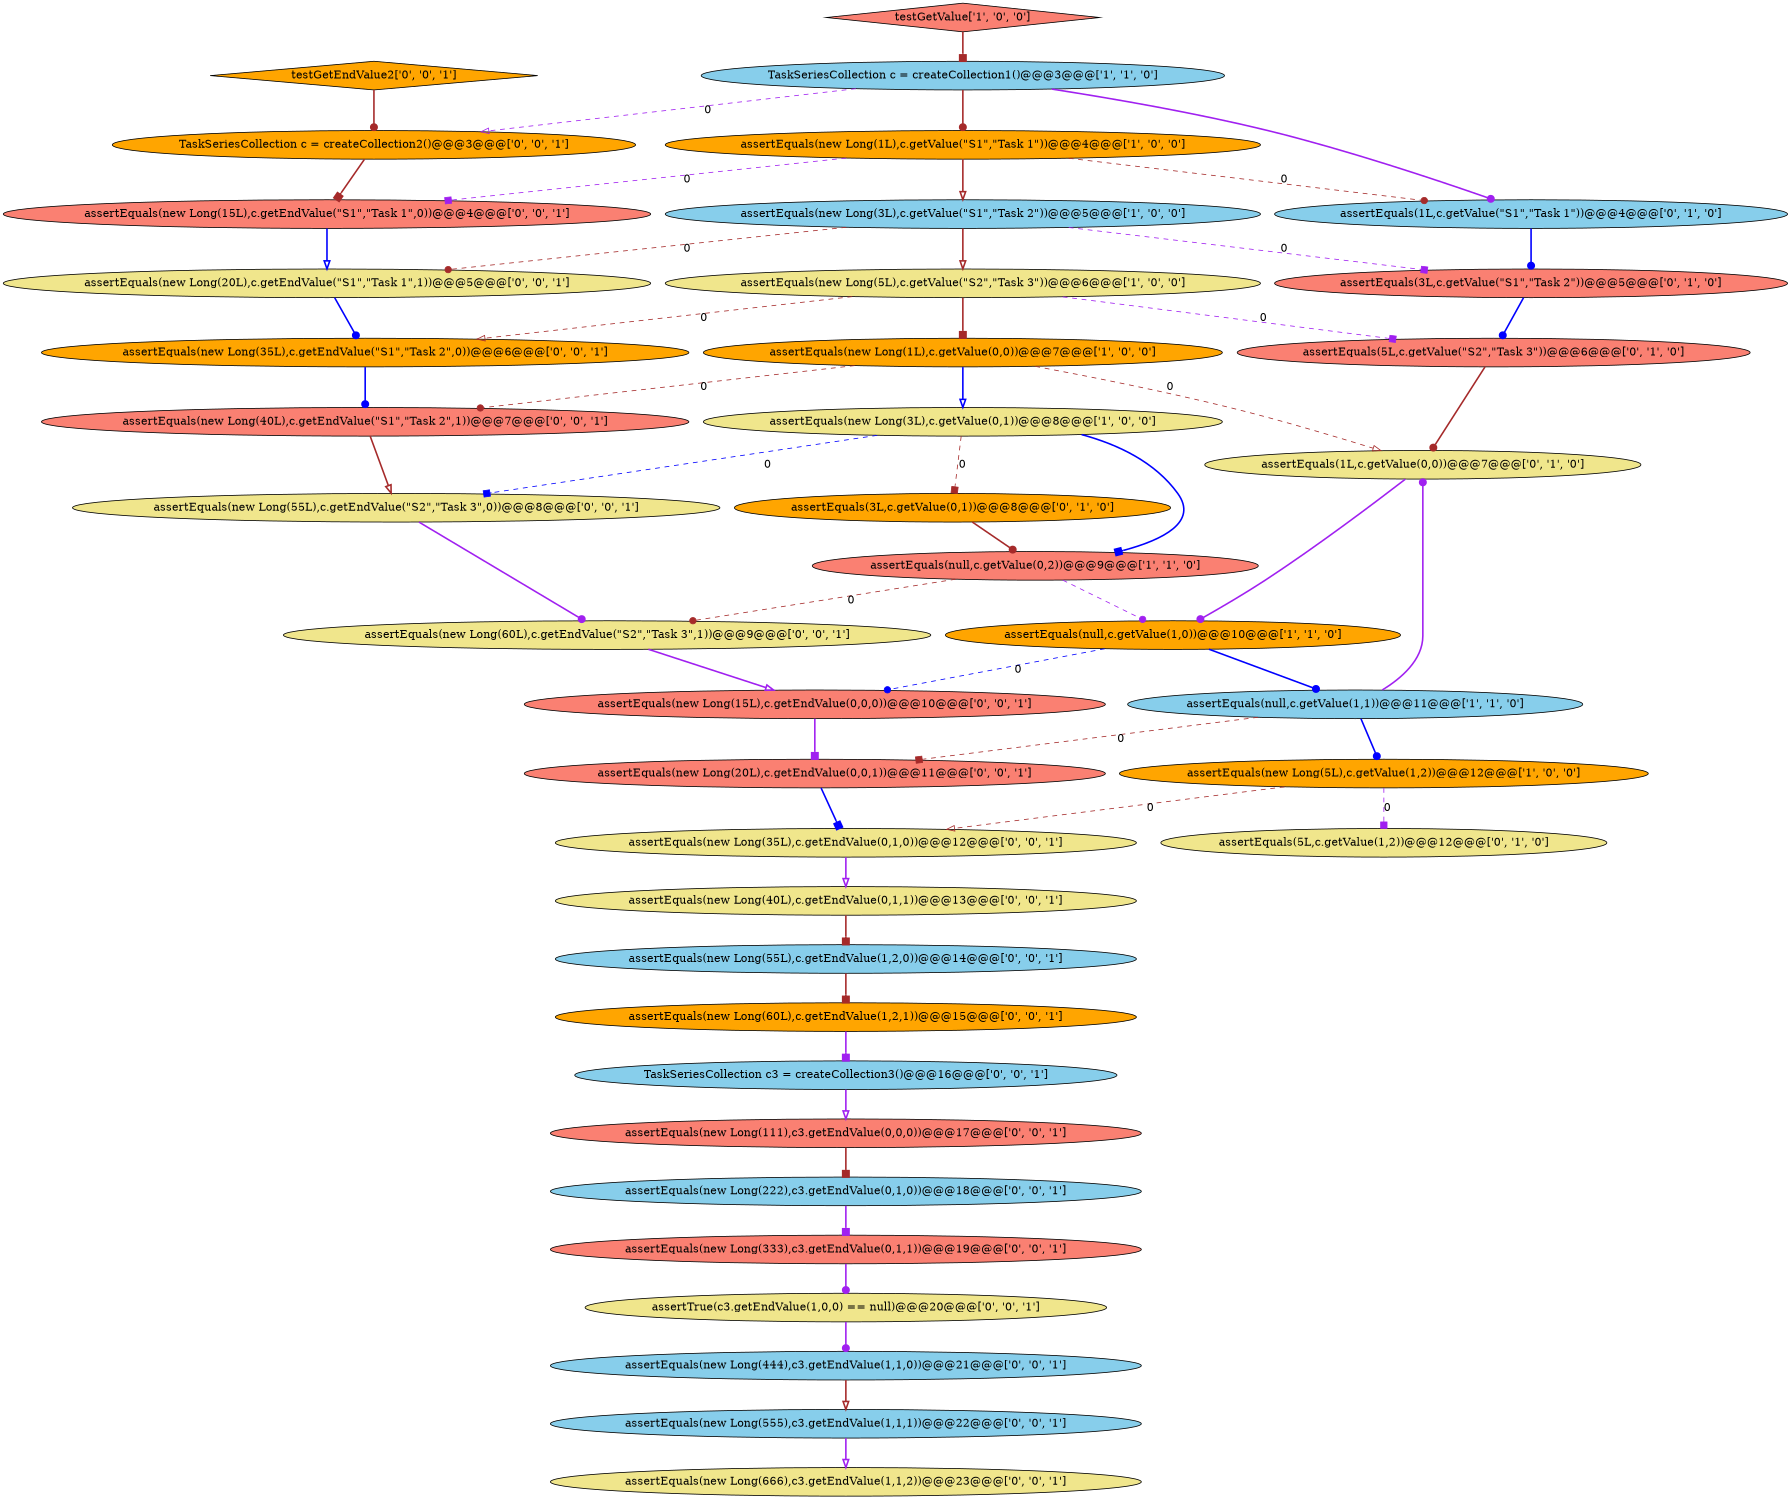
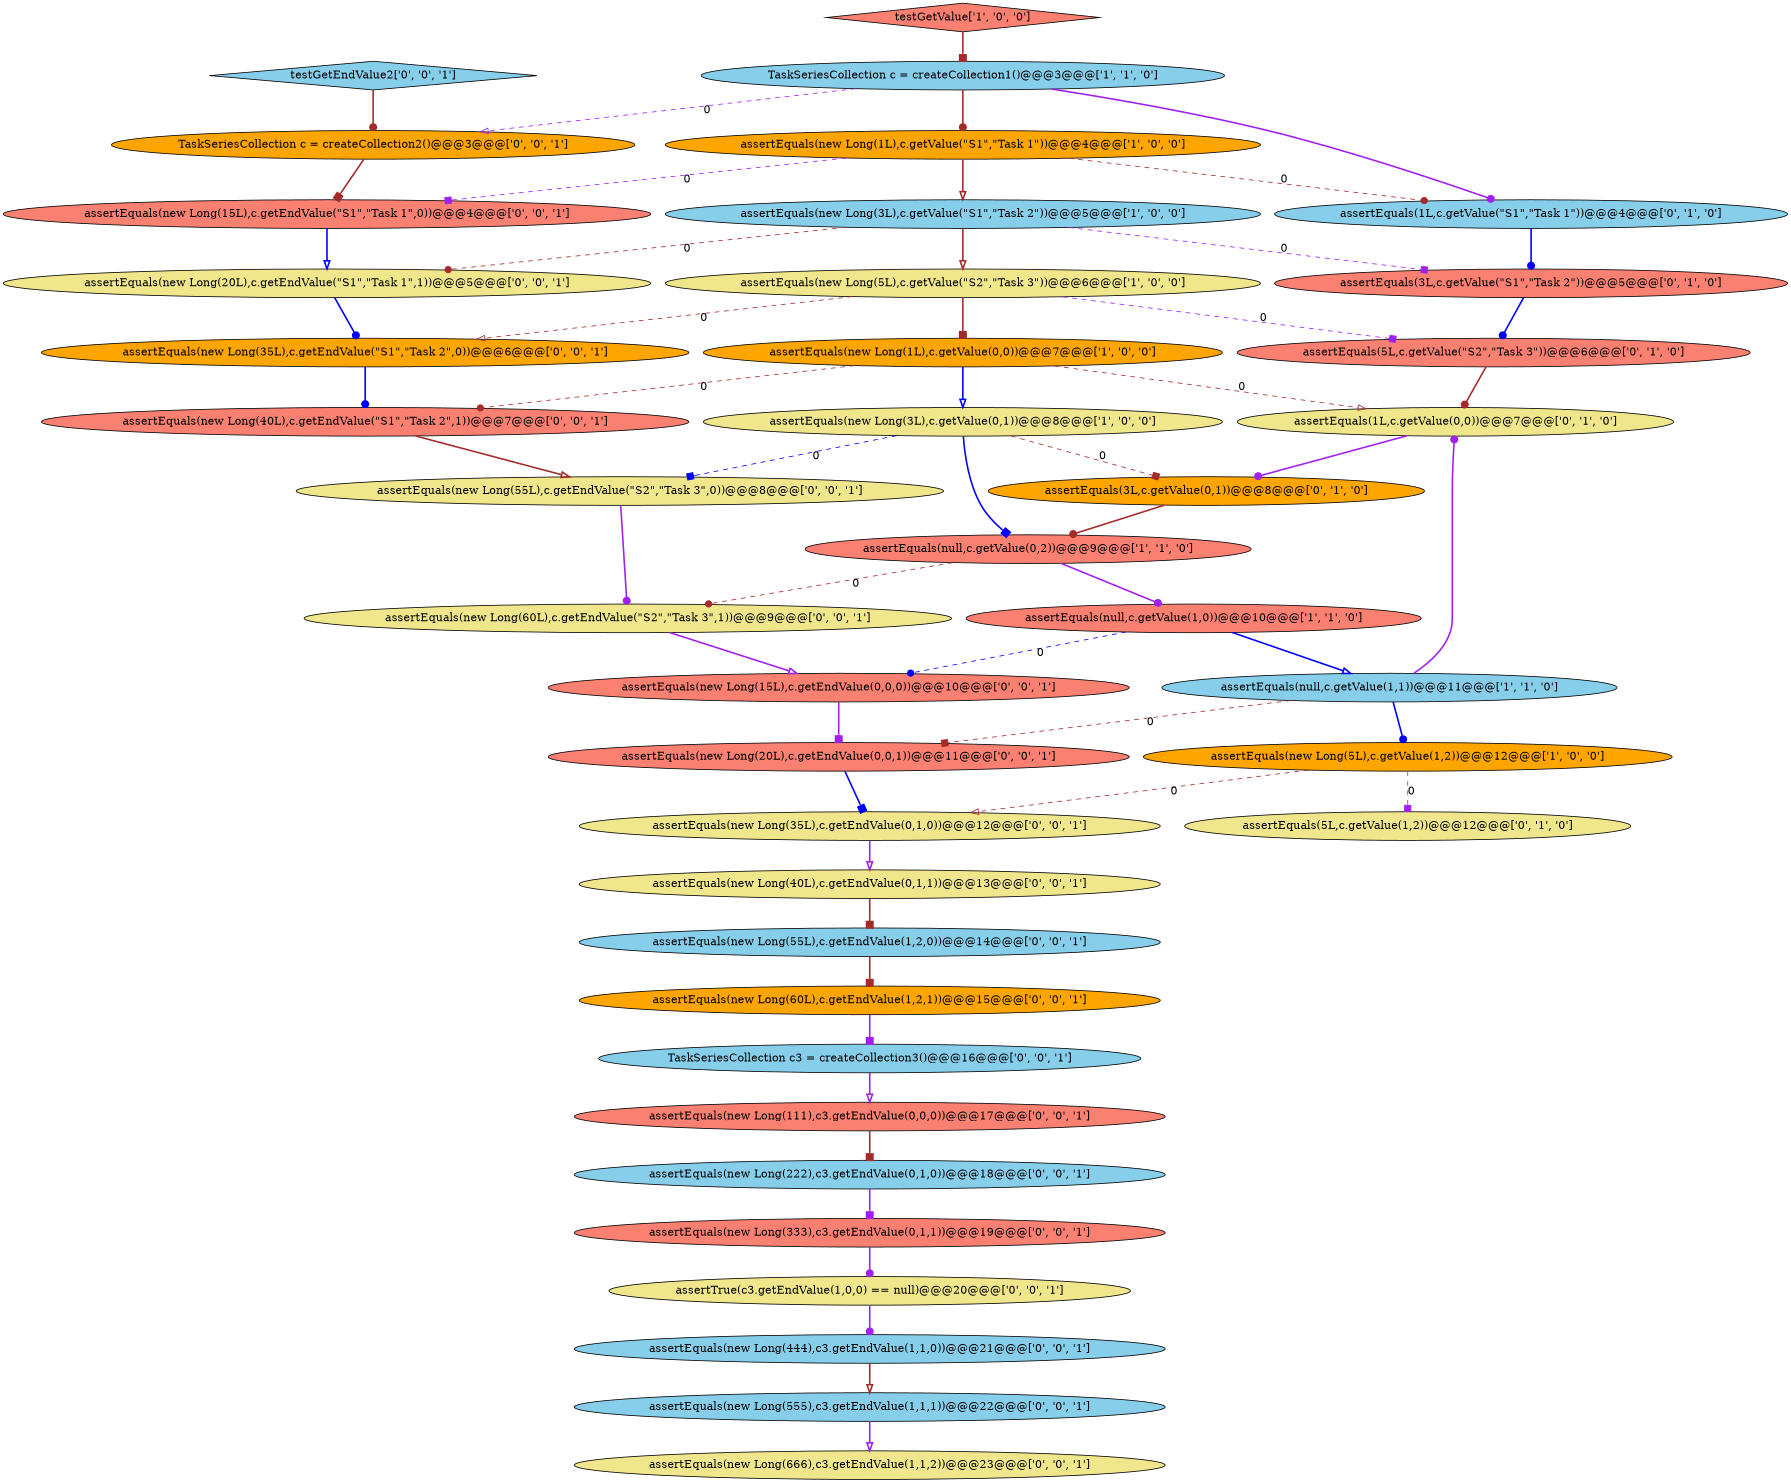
(374, 76) -> (373, 76)
(1307, 552) -> (1334, 456)
(1101, 599) -> (1108, 583)
(1173, 635) -> (1194, 618)
(1261, 668) -> (1288, 652)
